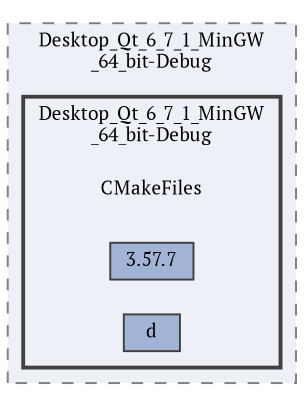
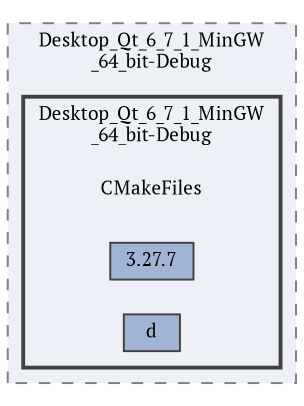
(152, 261) -> (152, 261)
